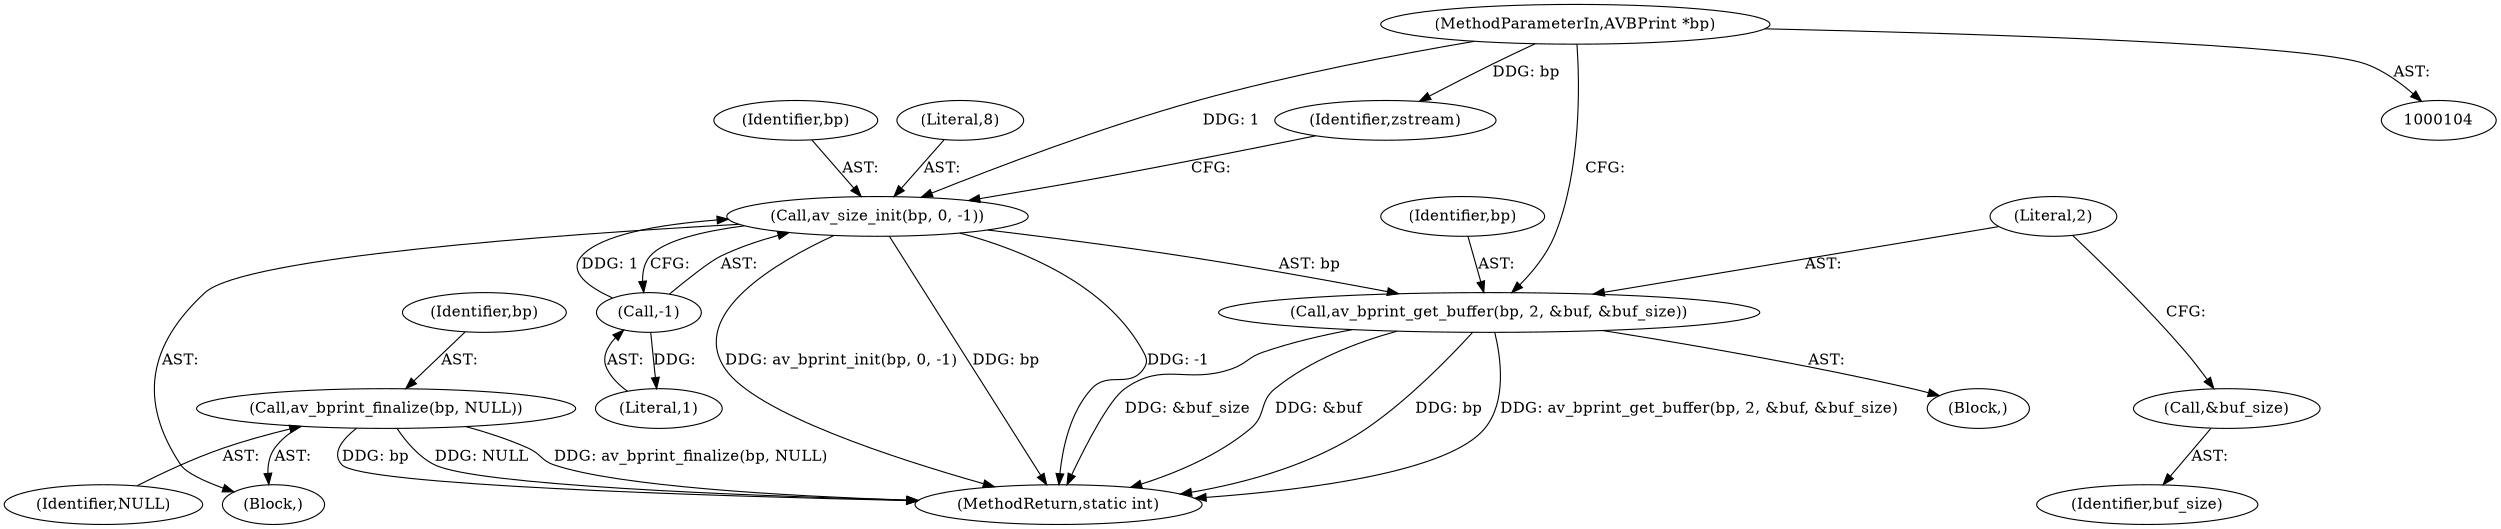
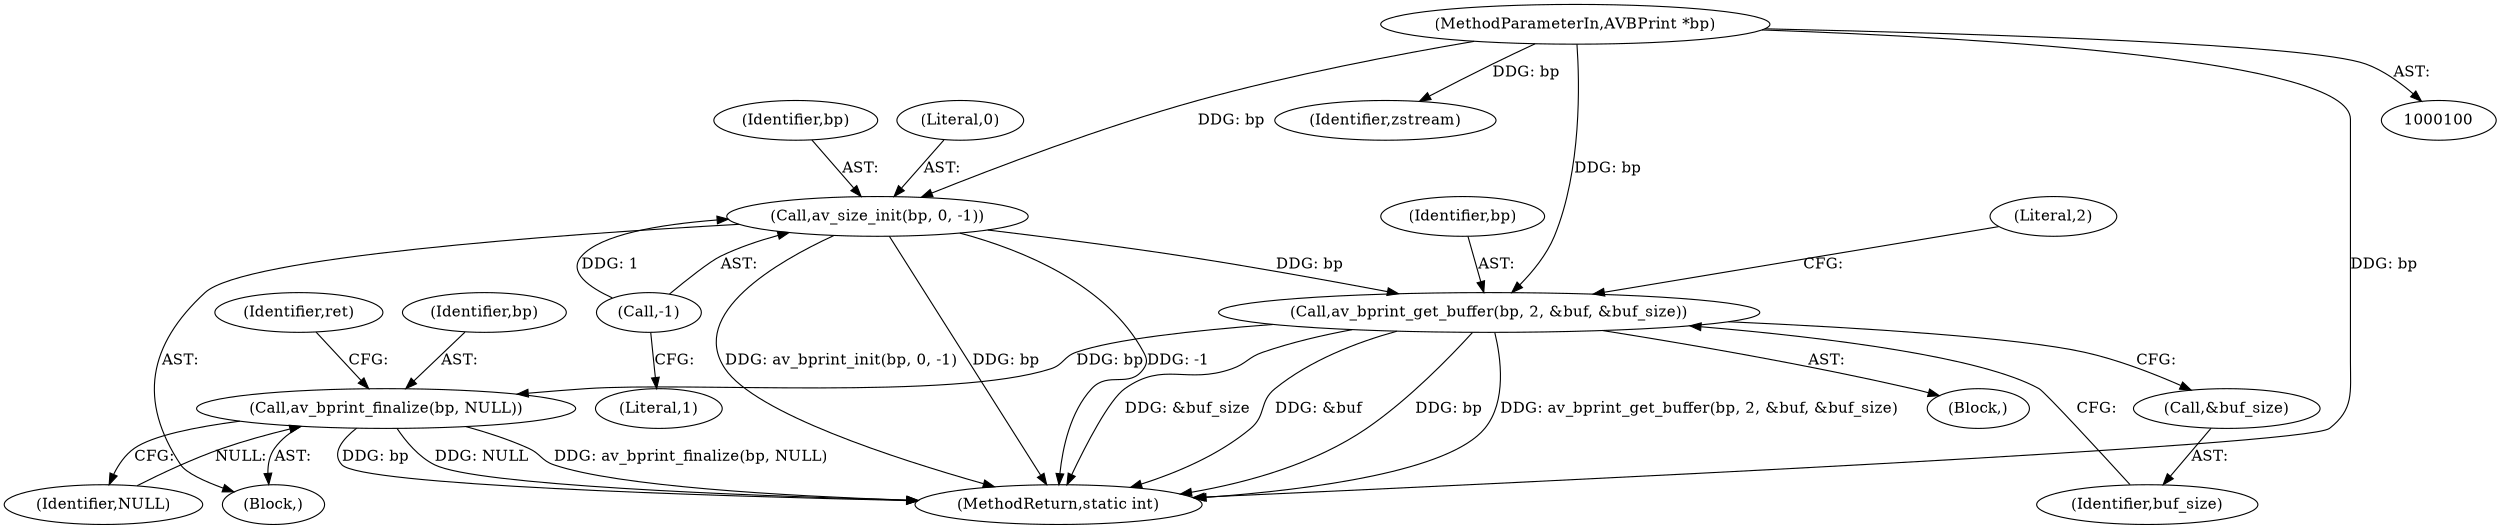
(960, 120) -> (960, 120)
(1231, 120) -> (1231, 120)
(2439, 120) -> (2439, 120)
(1608, 168) -> (1608, 168)
(1148, 169) -> none
(682, 239) -> none
(1310, 264) -> (1310, 264)
(1826, 264) -> (1826, 264)
(2143, 305) -> (1958, 336)
none -> (299, 312)
none -> (1938, 357)
(677, 361) -> (677, 361)
(606, 367) -> none
none -> (905, 386)
none -> (173, 433)
none -> (2227, 441)
(244, 457) -> (244, 457)
